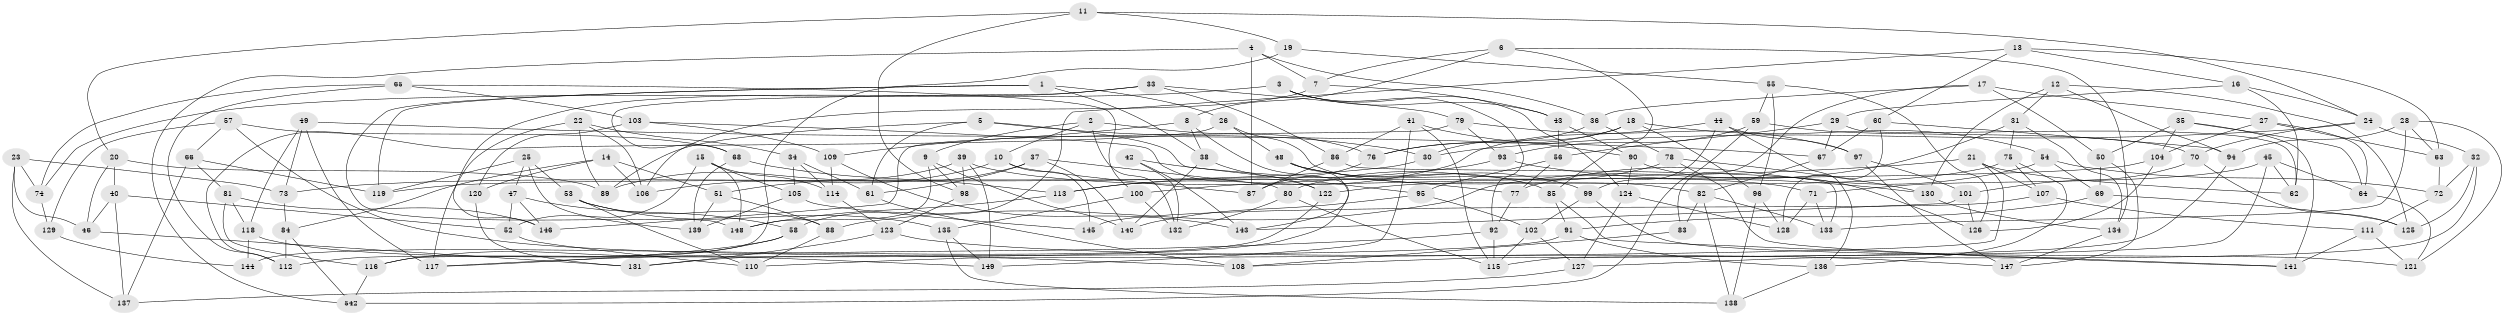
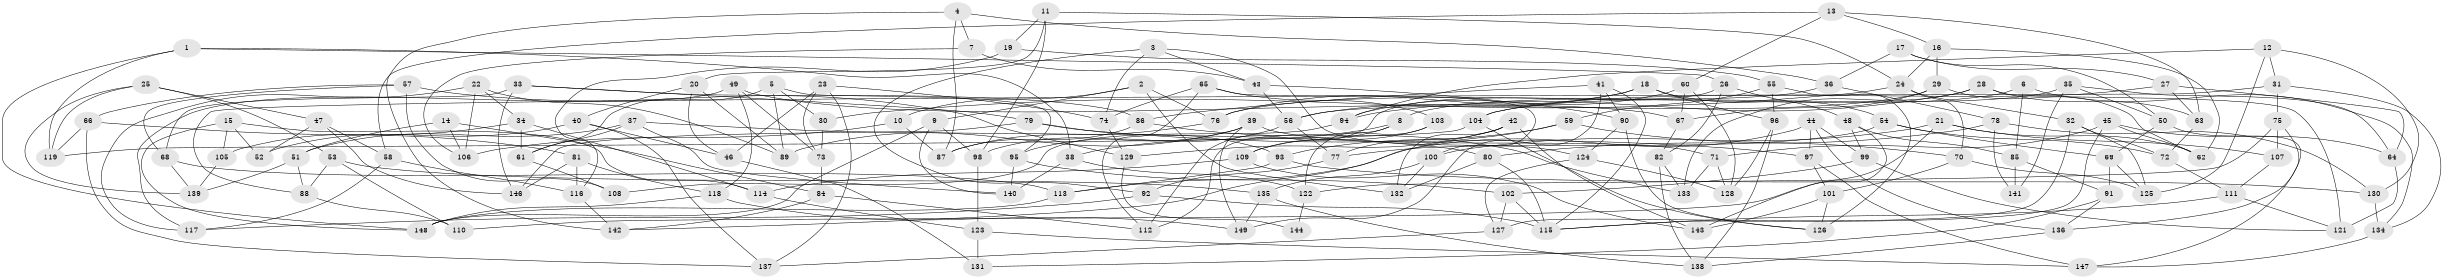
(1403, 61) -> none
(1530, 140) -> (1467, 105)
none -> (1305, 146)
(476, 194) -> none
(1089, 231) -> none
(1683, 231) -> none
(2331, 248) -> (1889, 215)
(248, 249) -> (539, 207)
(628, 254) -> none
(351, 304) -> (615, 231)
